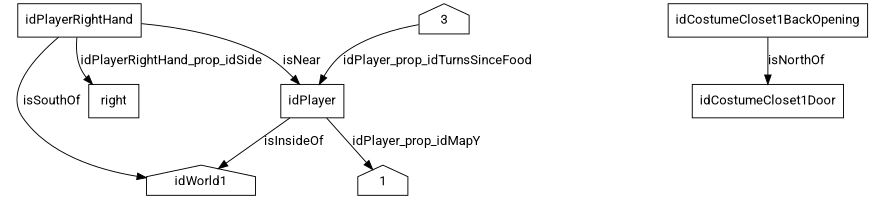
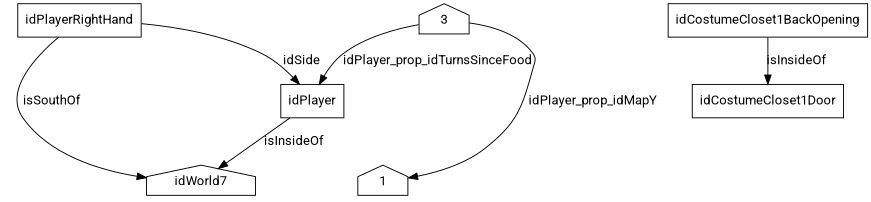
(302, 61) -> (302, 61)
(796, 61) -> (796, 61)
(114, 101) -> none
(347, 140) -> (520, 107)
(201, 182) -> (201, 182)
